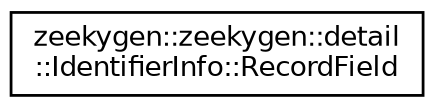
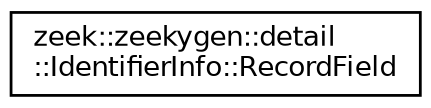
(217, 54) -> (216, 54)
